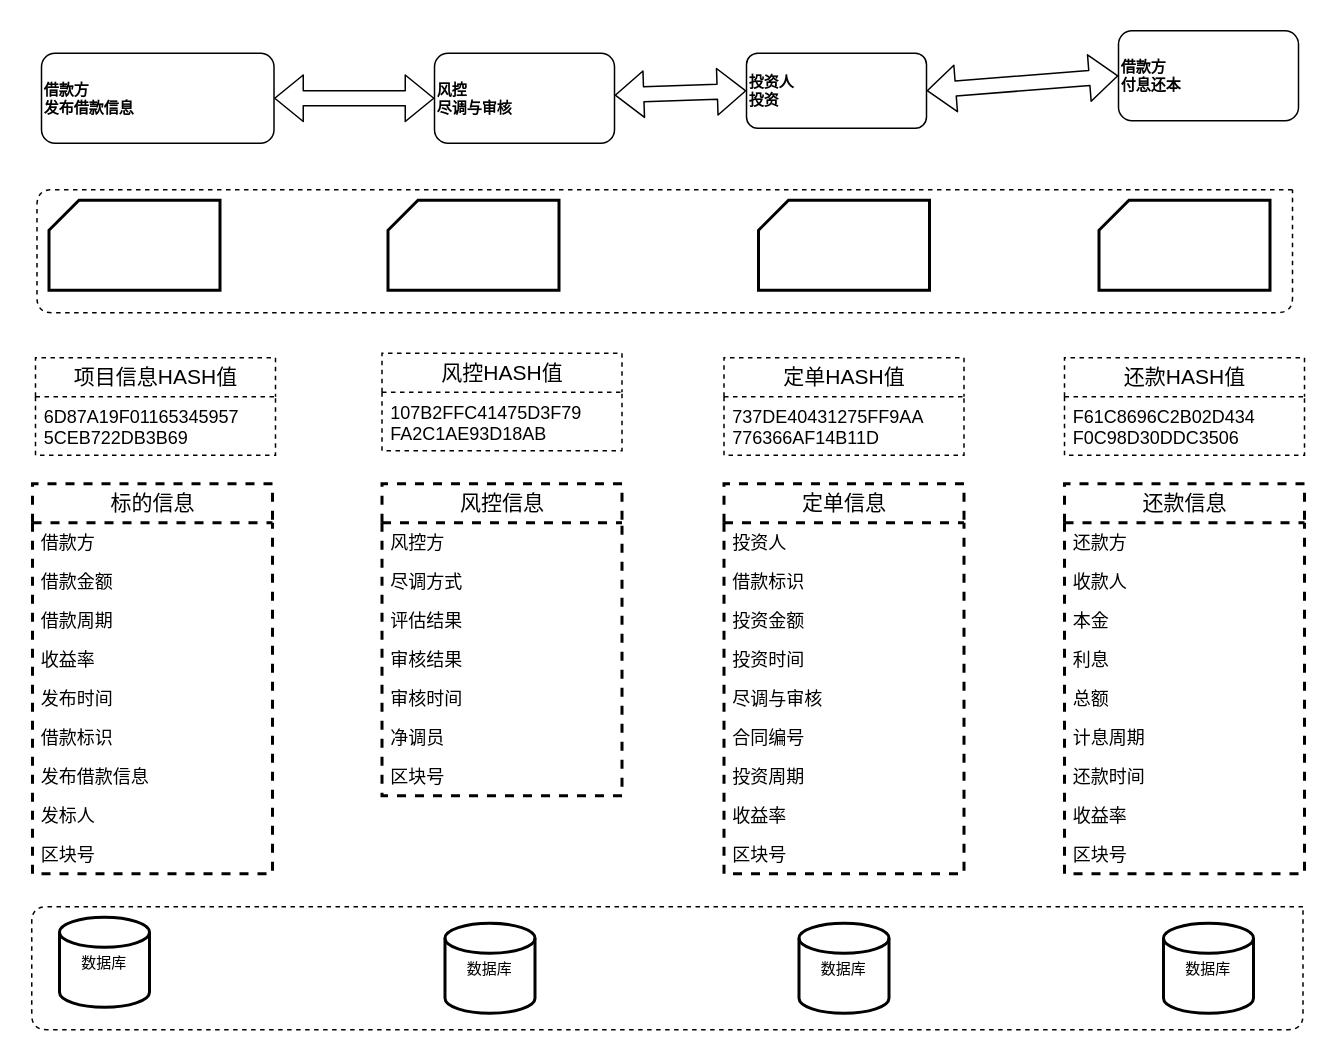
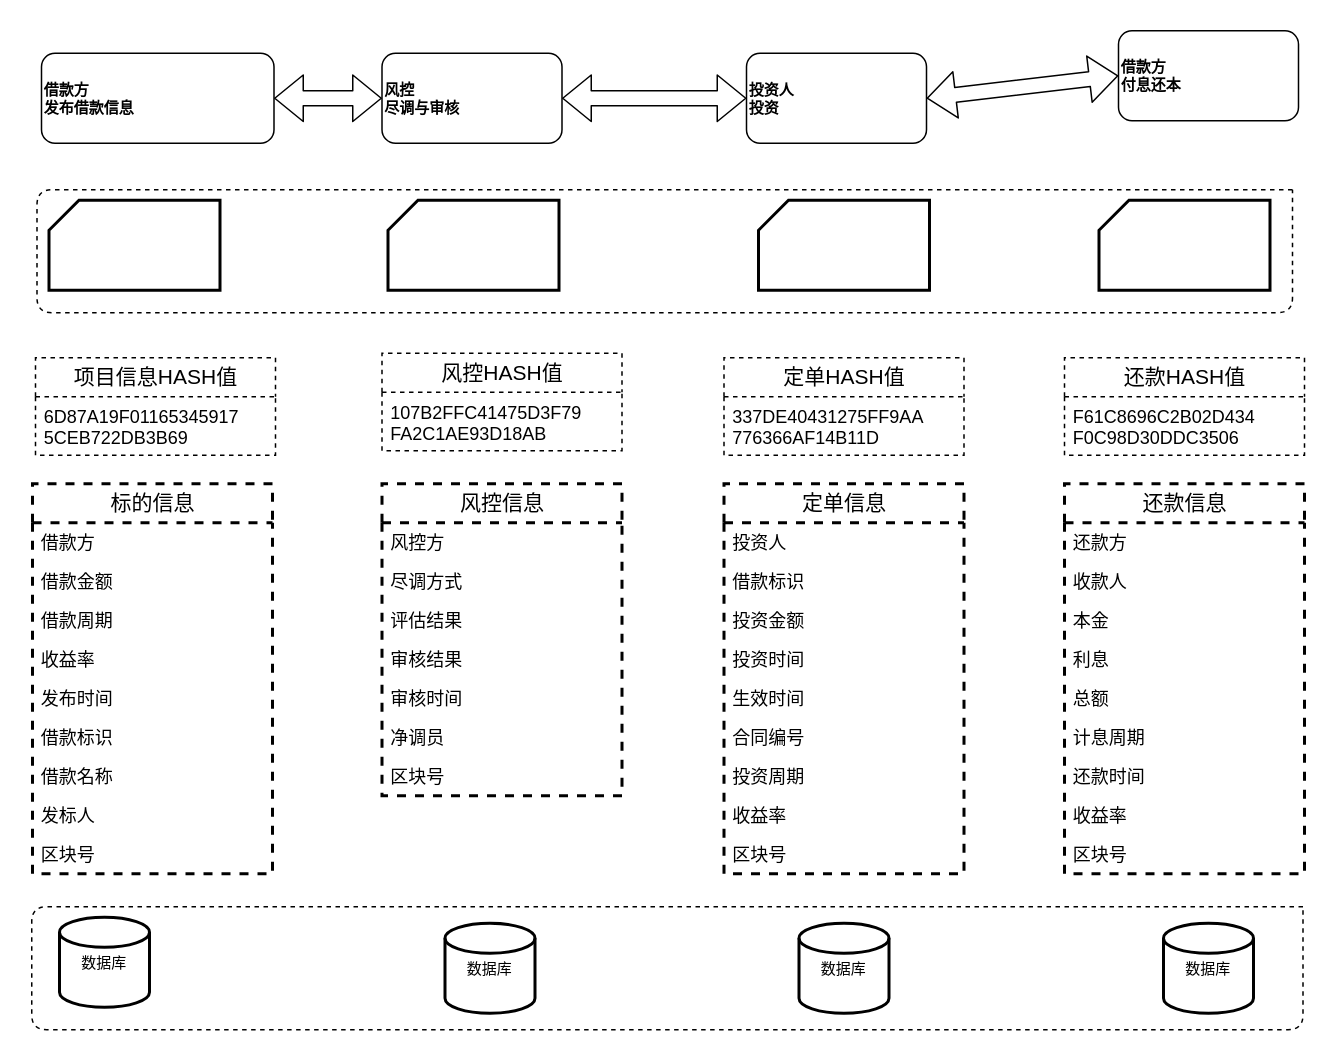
(836, 91) -> (836, 98)
(524, 98) -> (472, 98)
(139, 417) -> (139, 417)
(823, 417) -> (823, 417)
(777, 699) -> (768, 699)
(95, 777) -> (77, 777)
